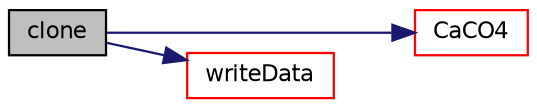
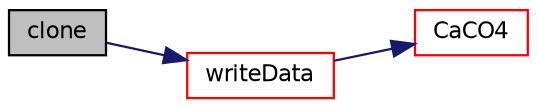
(249, 33) -> (363, 55)
